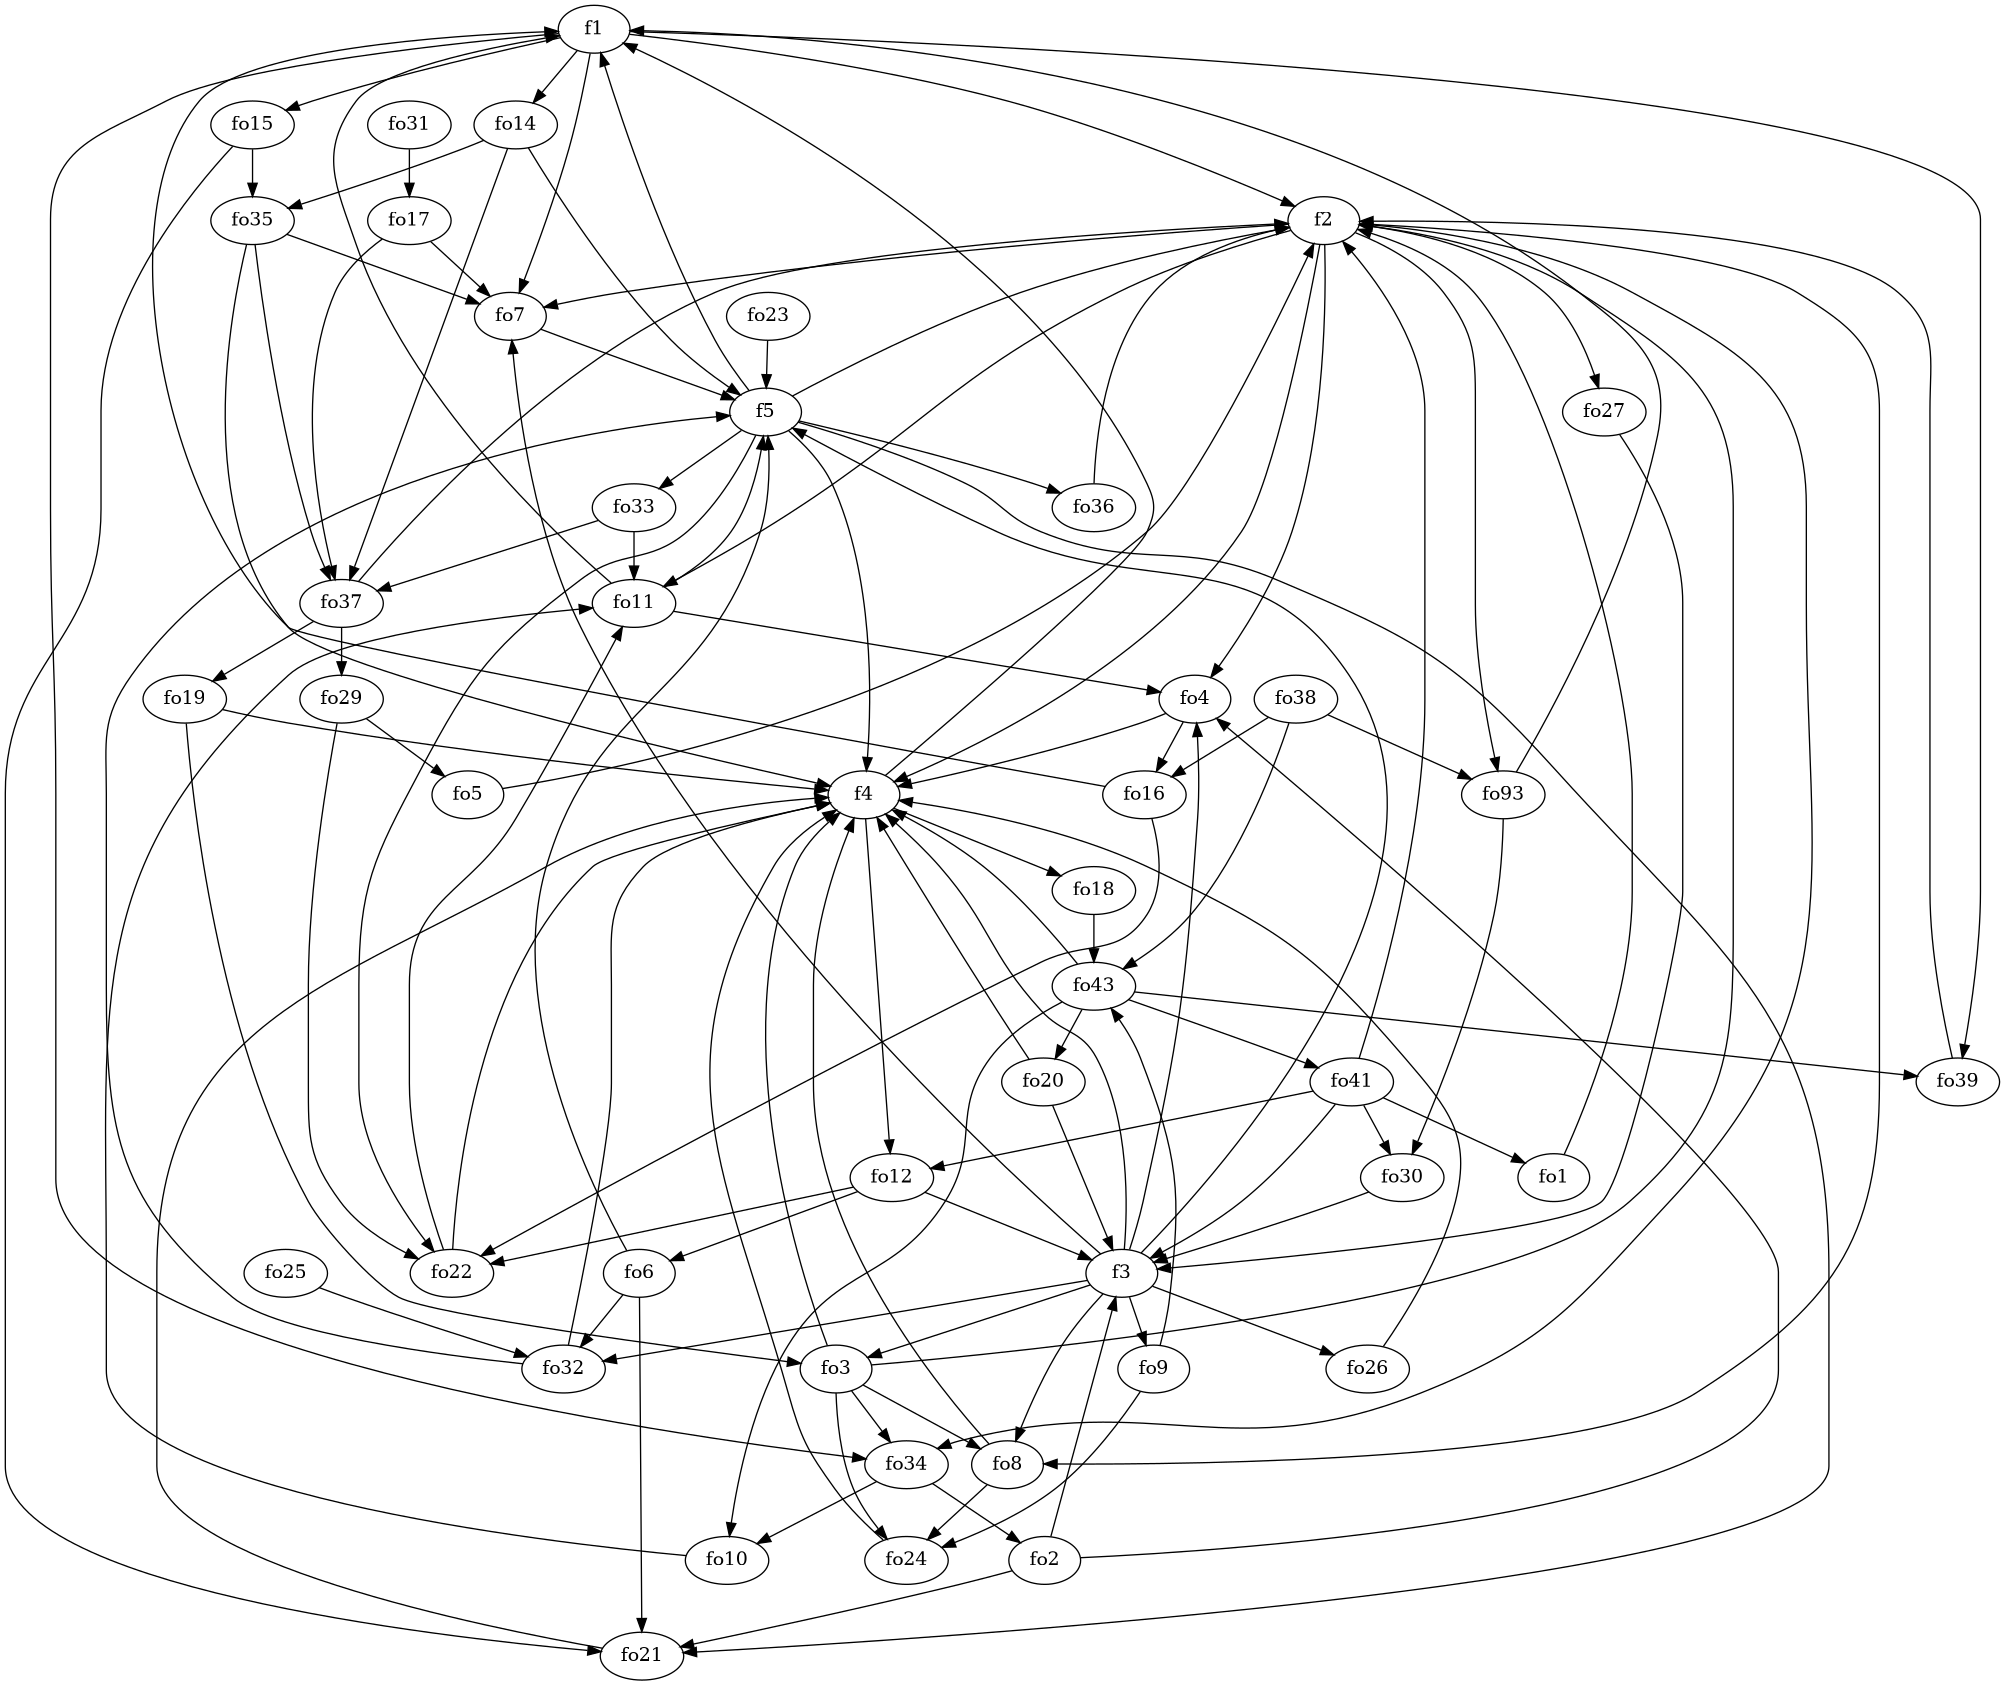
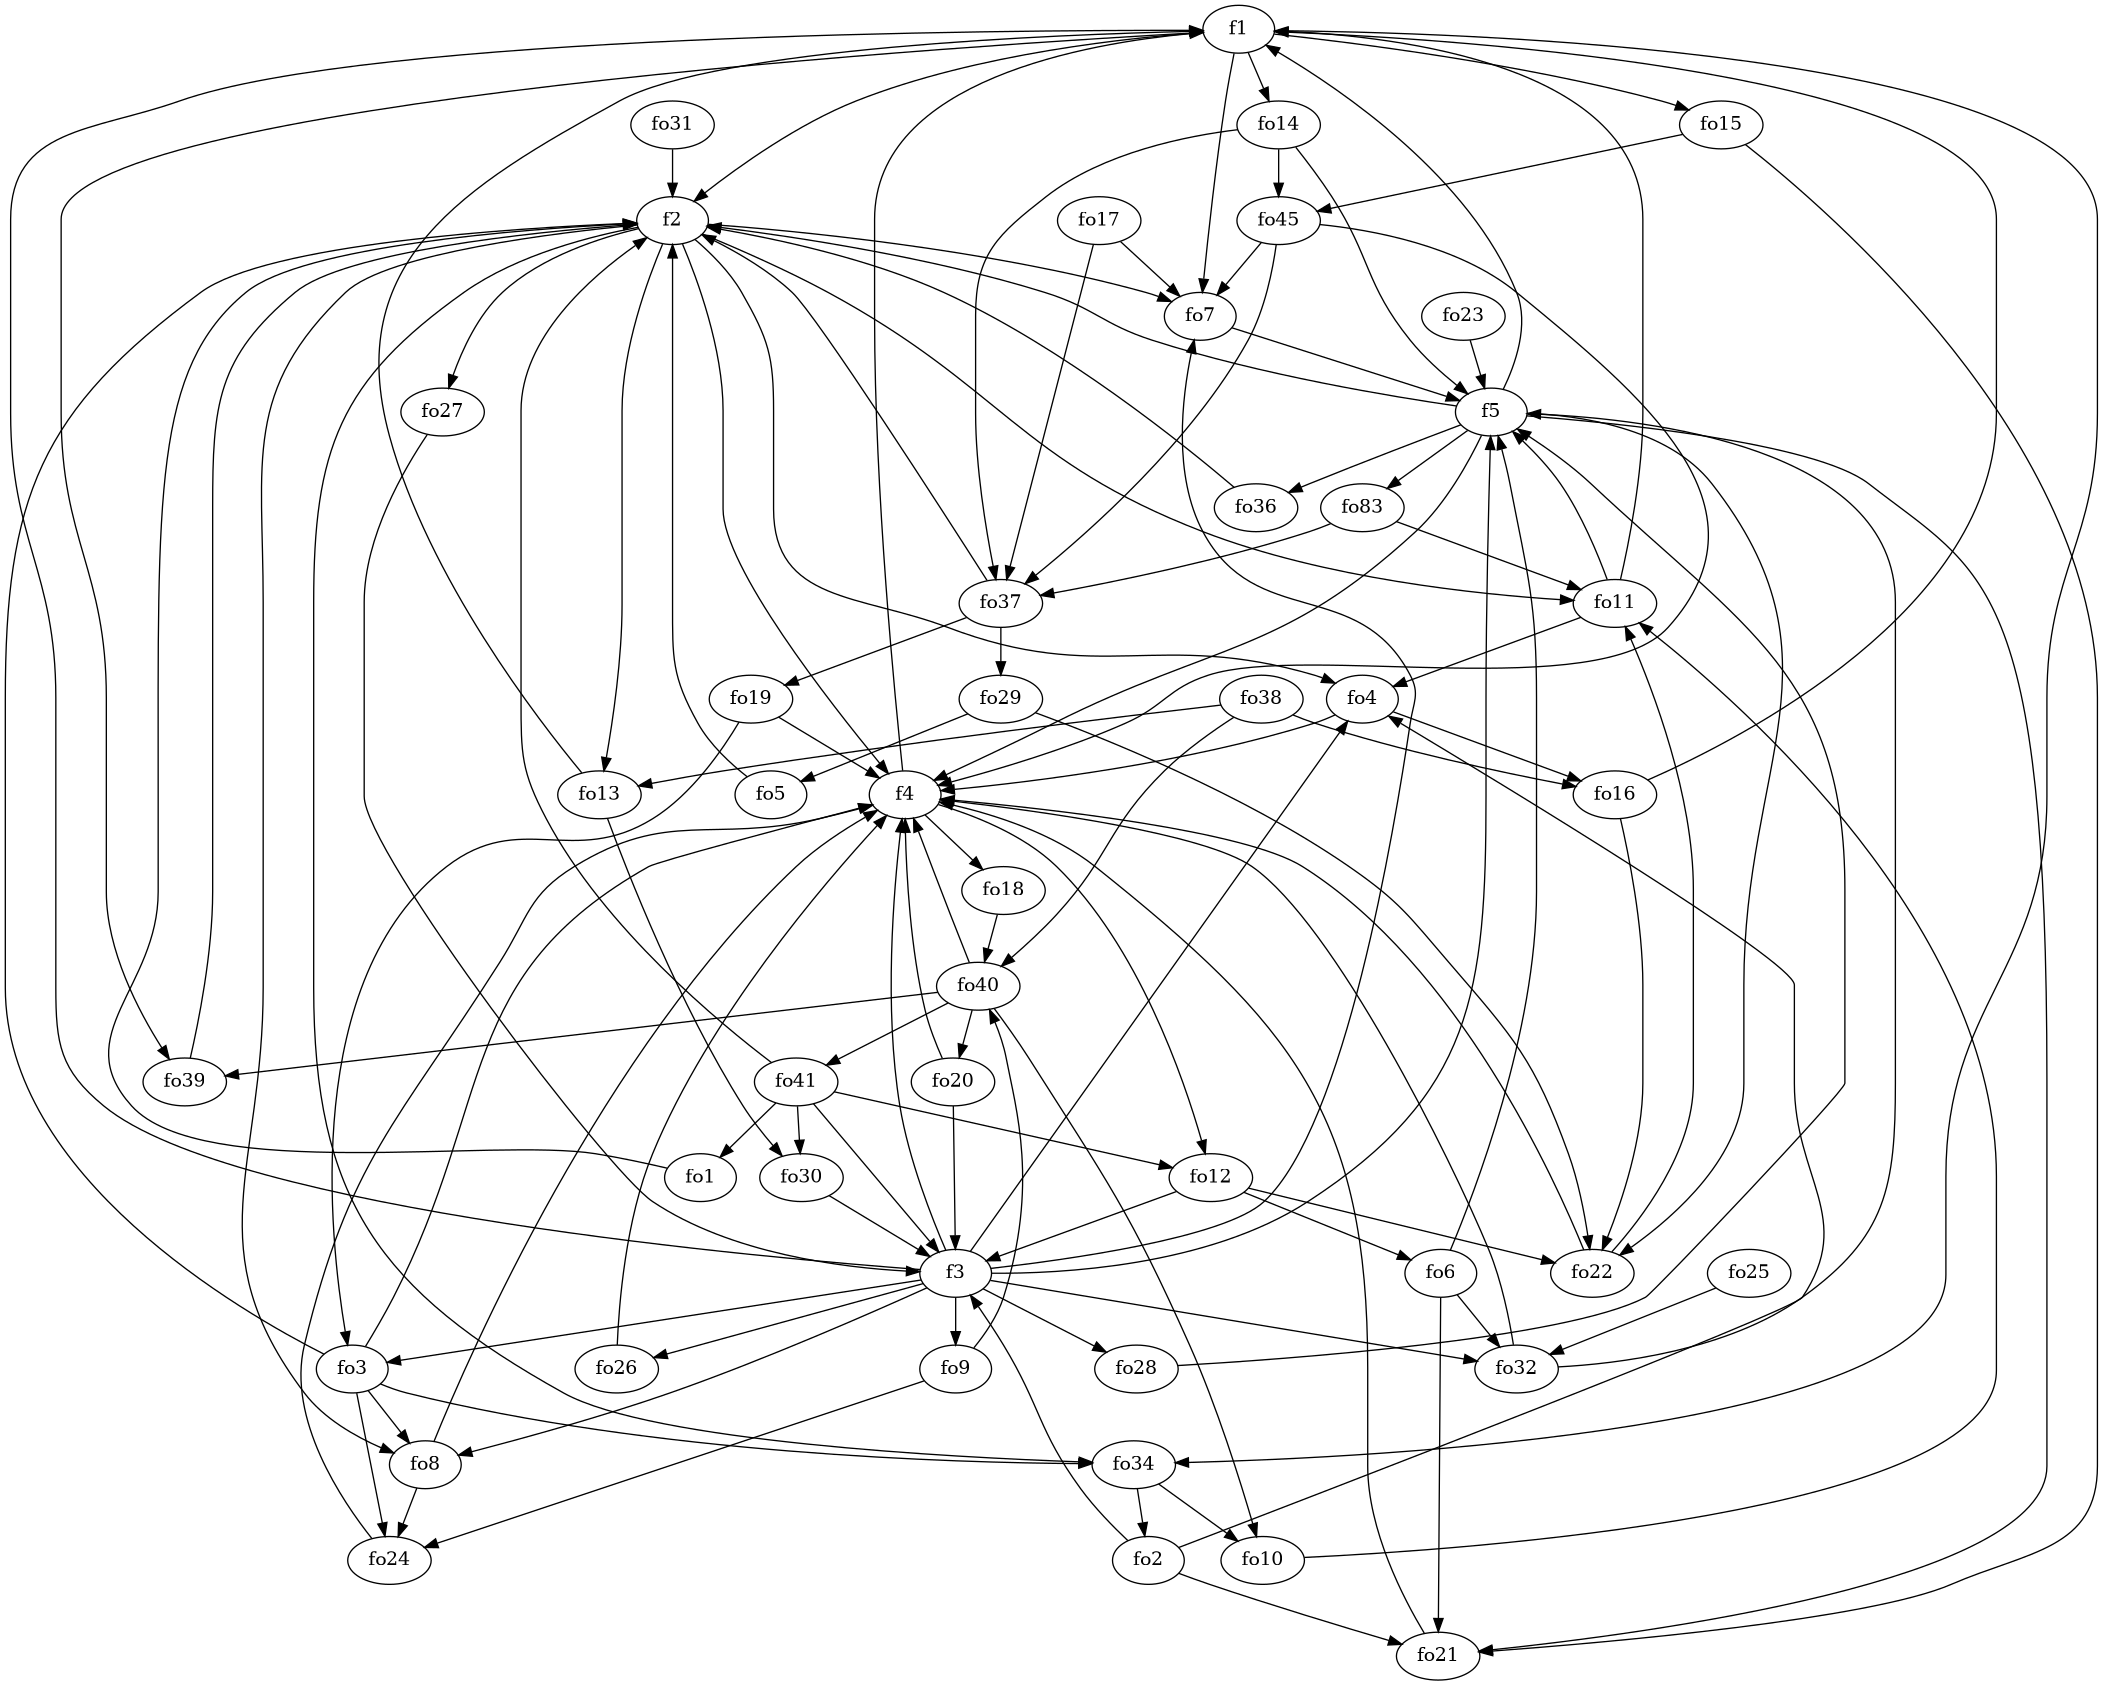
(409, 159) -> (673, 166)
(253, 221) -> (1279, 221)
none -> (15, 471)
(634, 508) -> (1362, 508)
(1503, 795) -> (599, 795)
(1094, 986) -> (978, 986)
none -> (1136, 1369)
